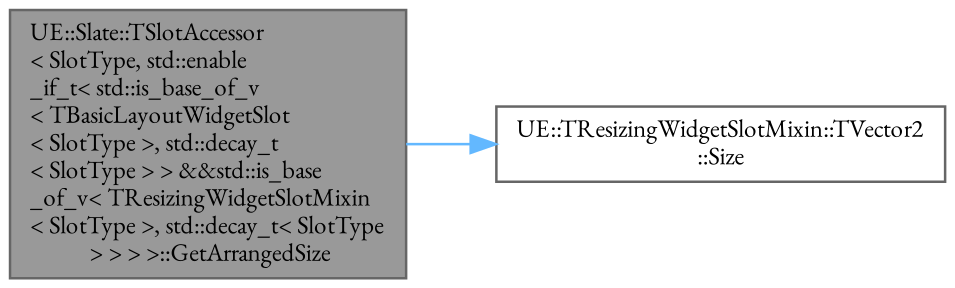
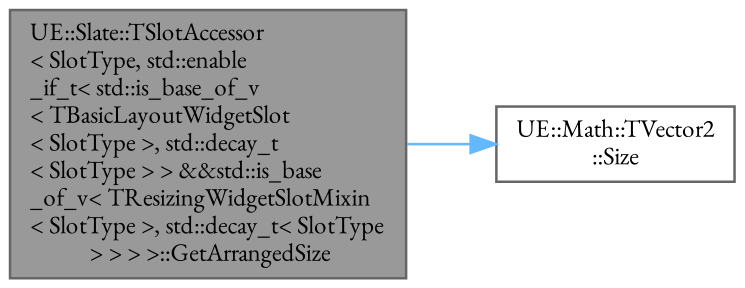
(721, 144) -> (615, 144)
